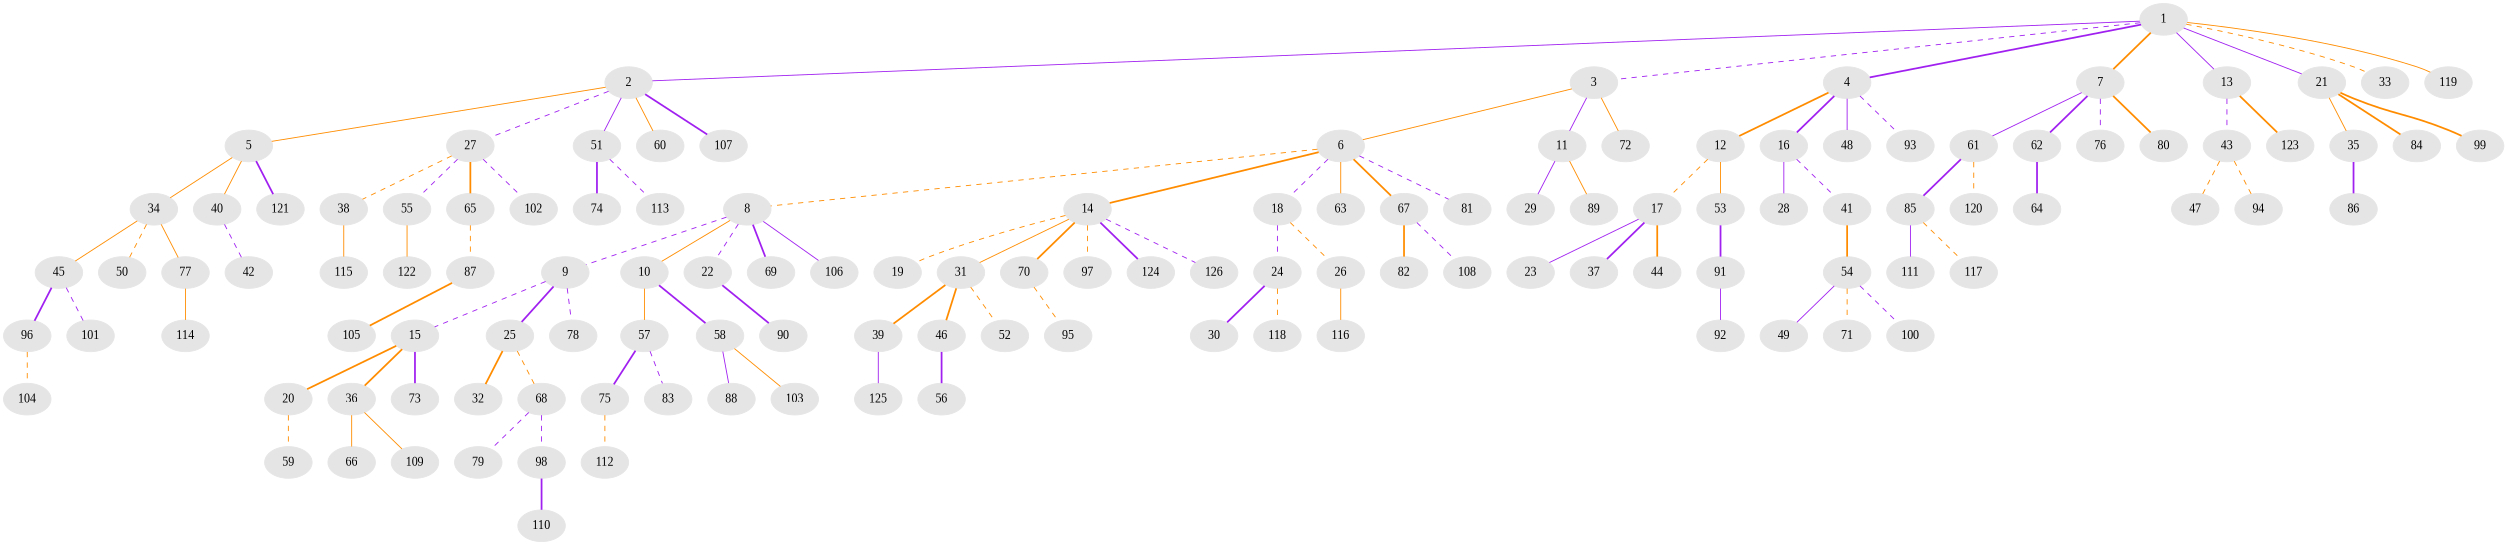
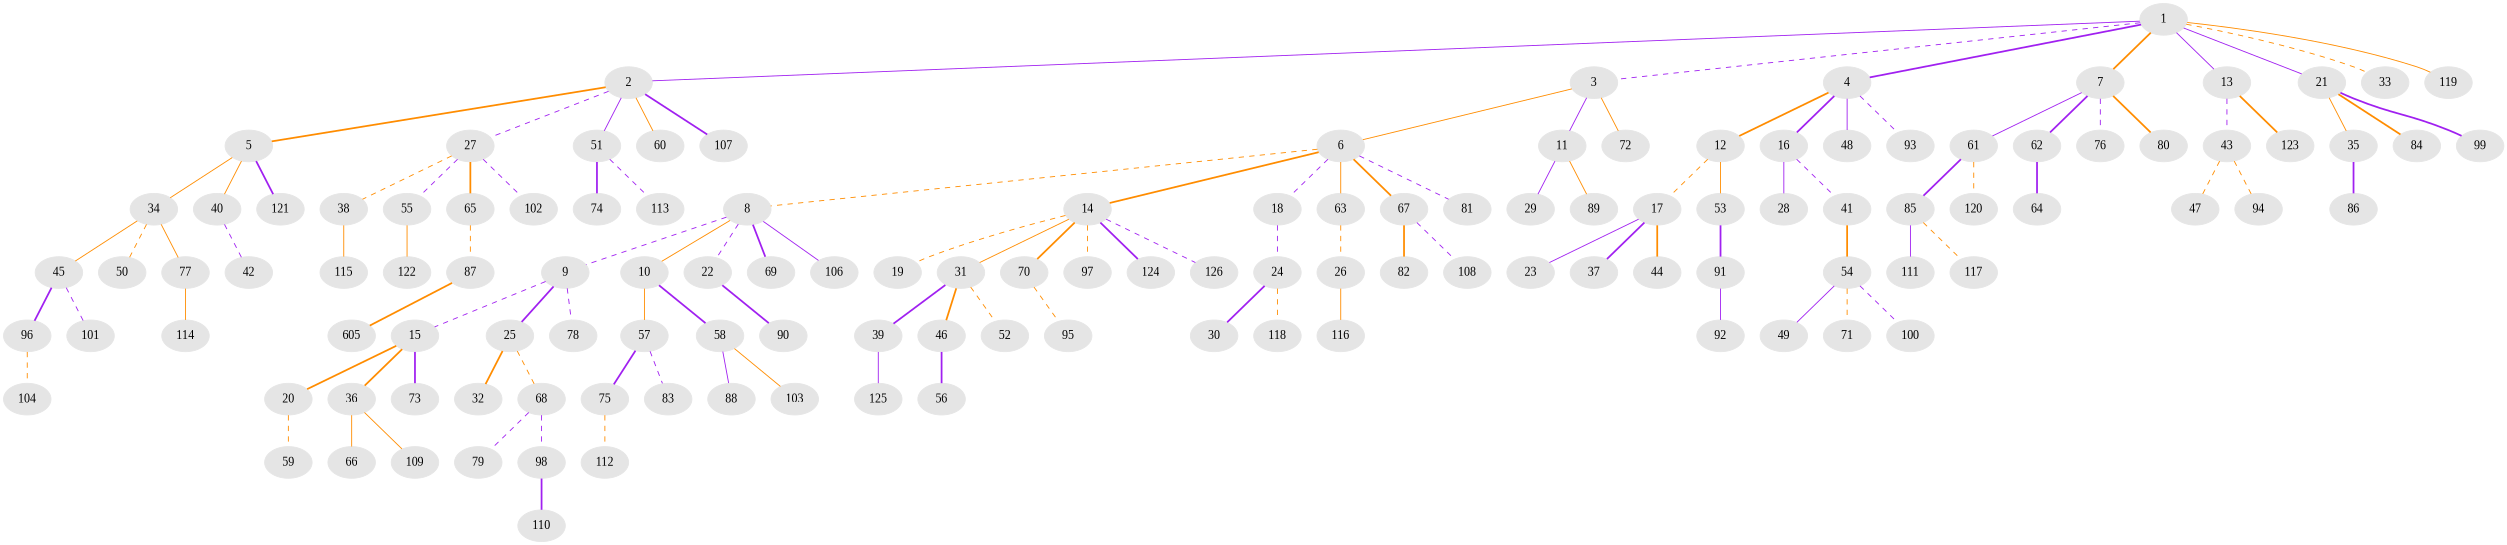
(439, 114) -> (439, 114)
(2401, 114) -> (2401, 114)
(1309, 241) -> (1341, 241)
(919, 304) -> (919, 304)
(352, 336) -> (352, 336)
